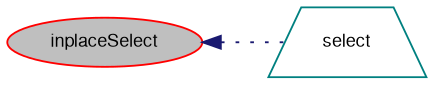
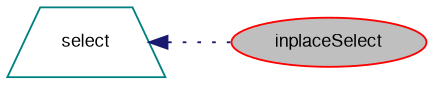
(253, 42) -> (200, 42)
